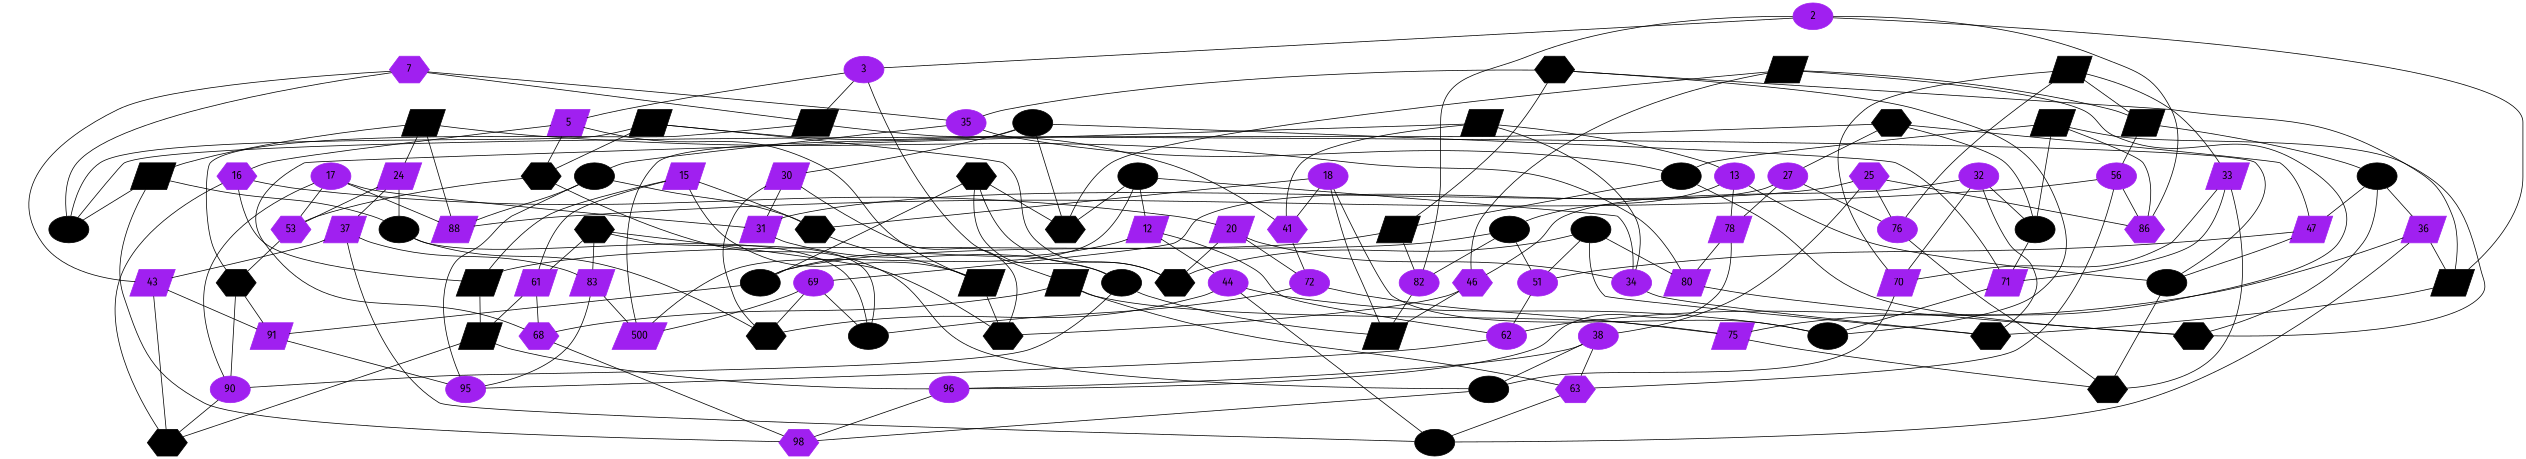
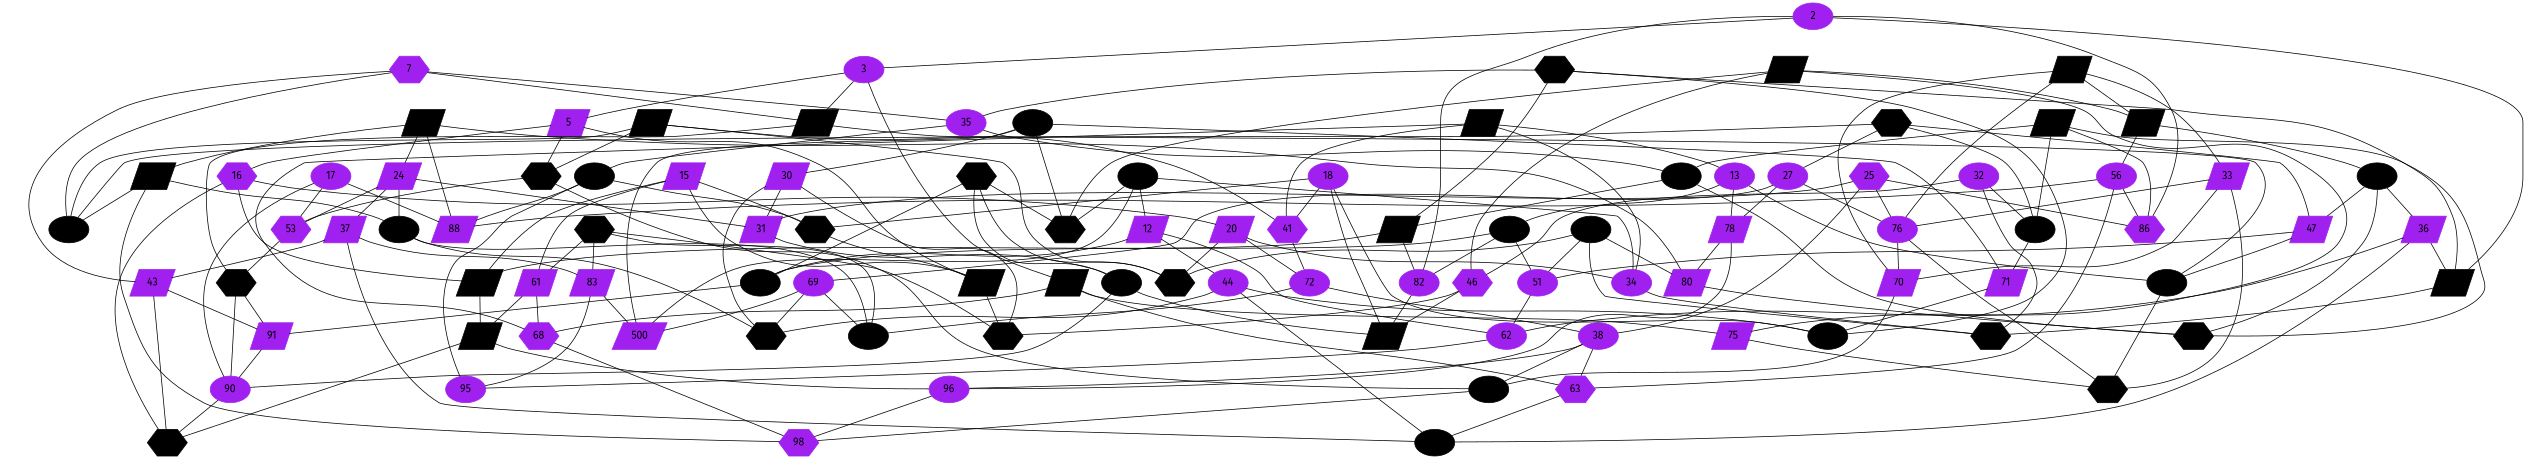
(546, 209) -> (622, 209)
(1939, 229) -> (1898, 256)
(2142, 263) -> (2063, 203)
(1522, 313) -> (1391, 300)
(367, 362) -> (250, 364)
